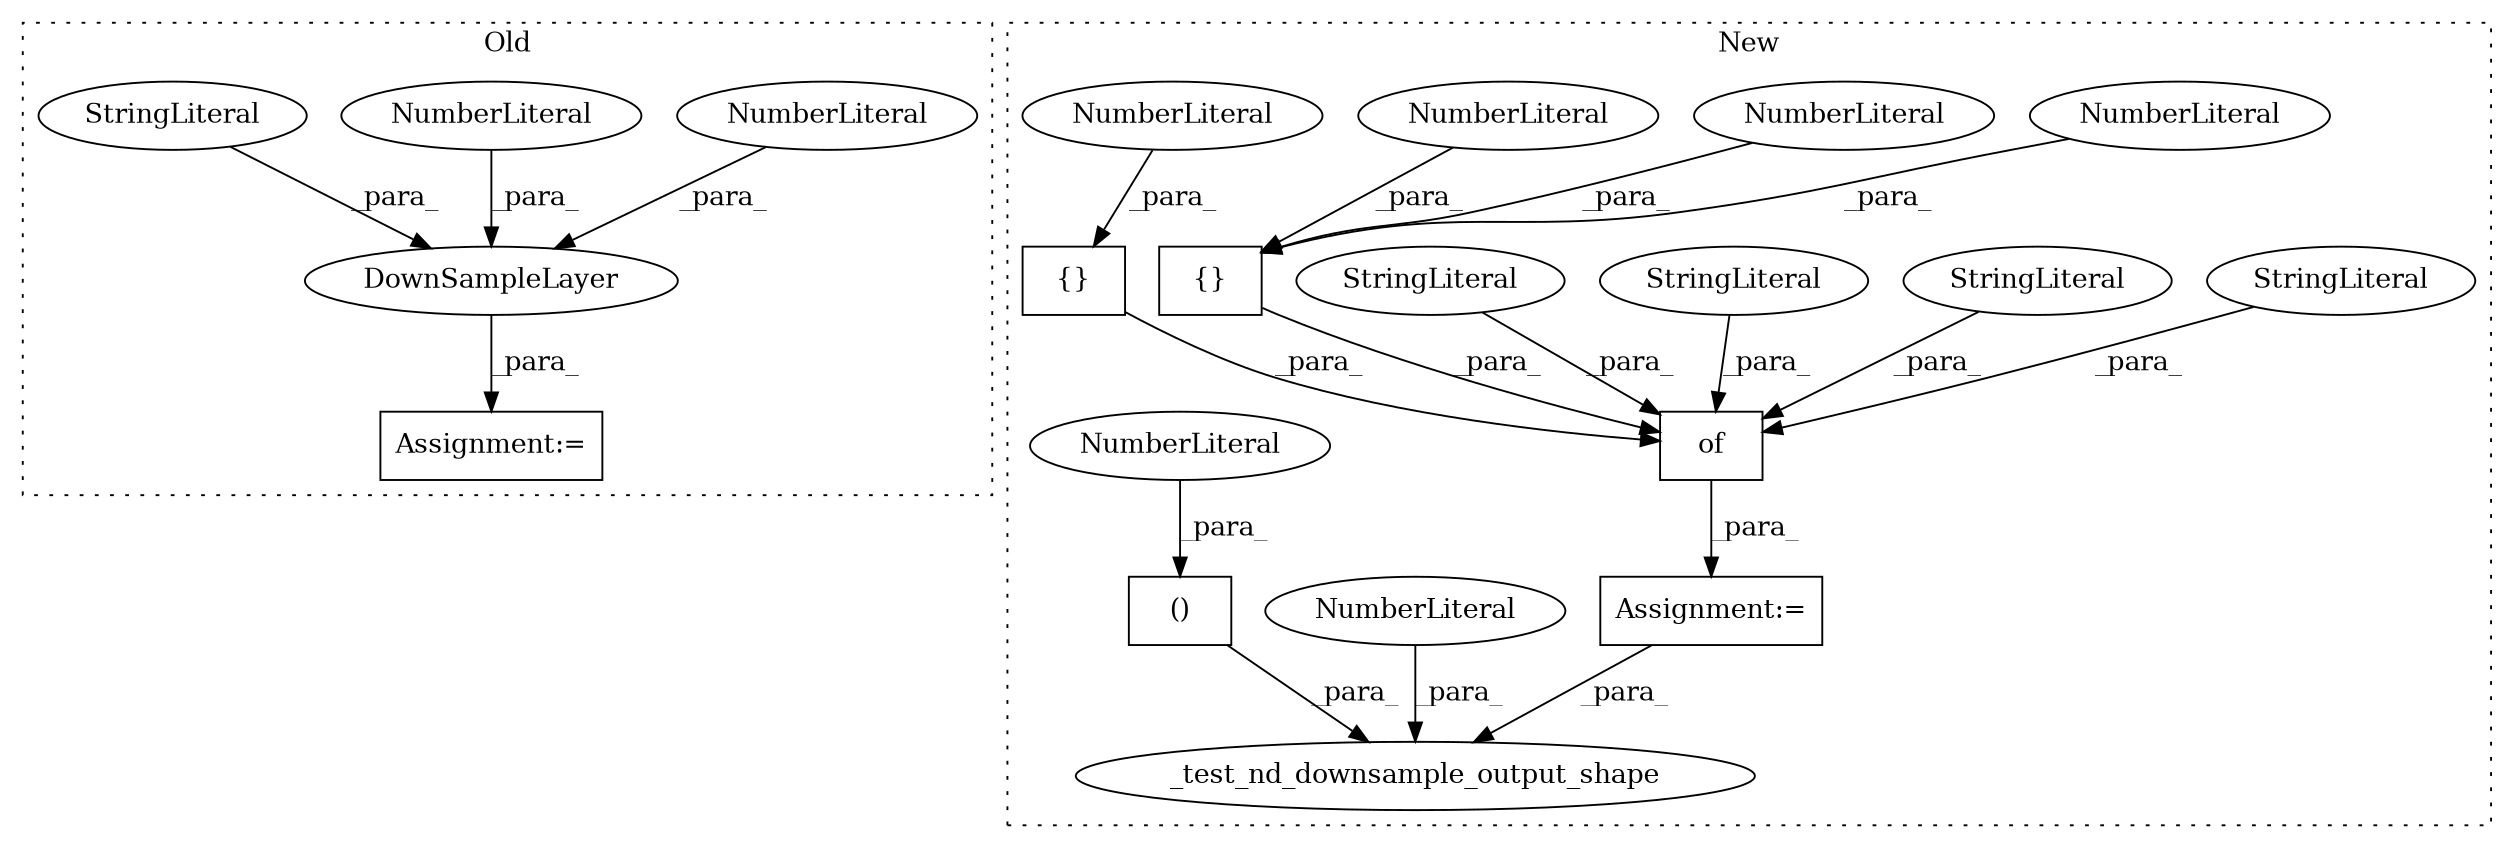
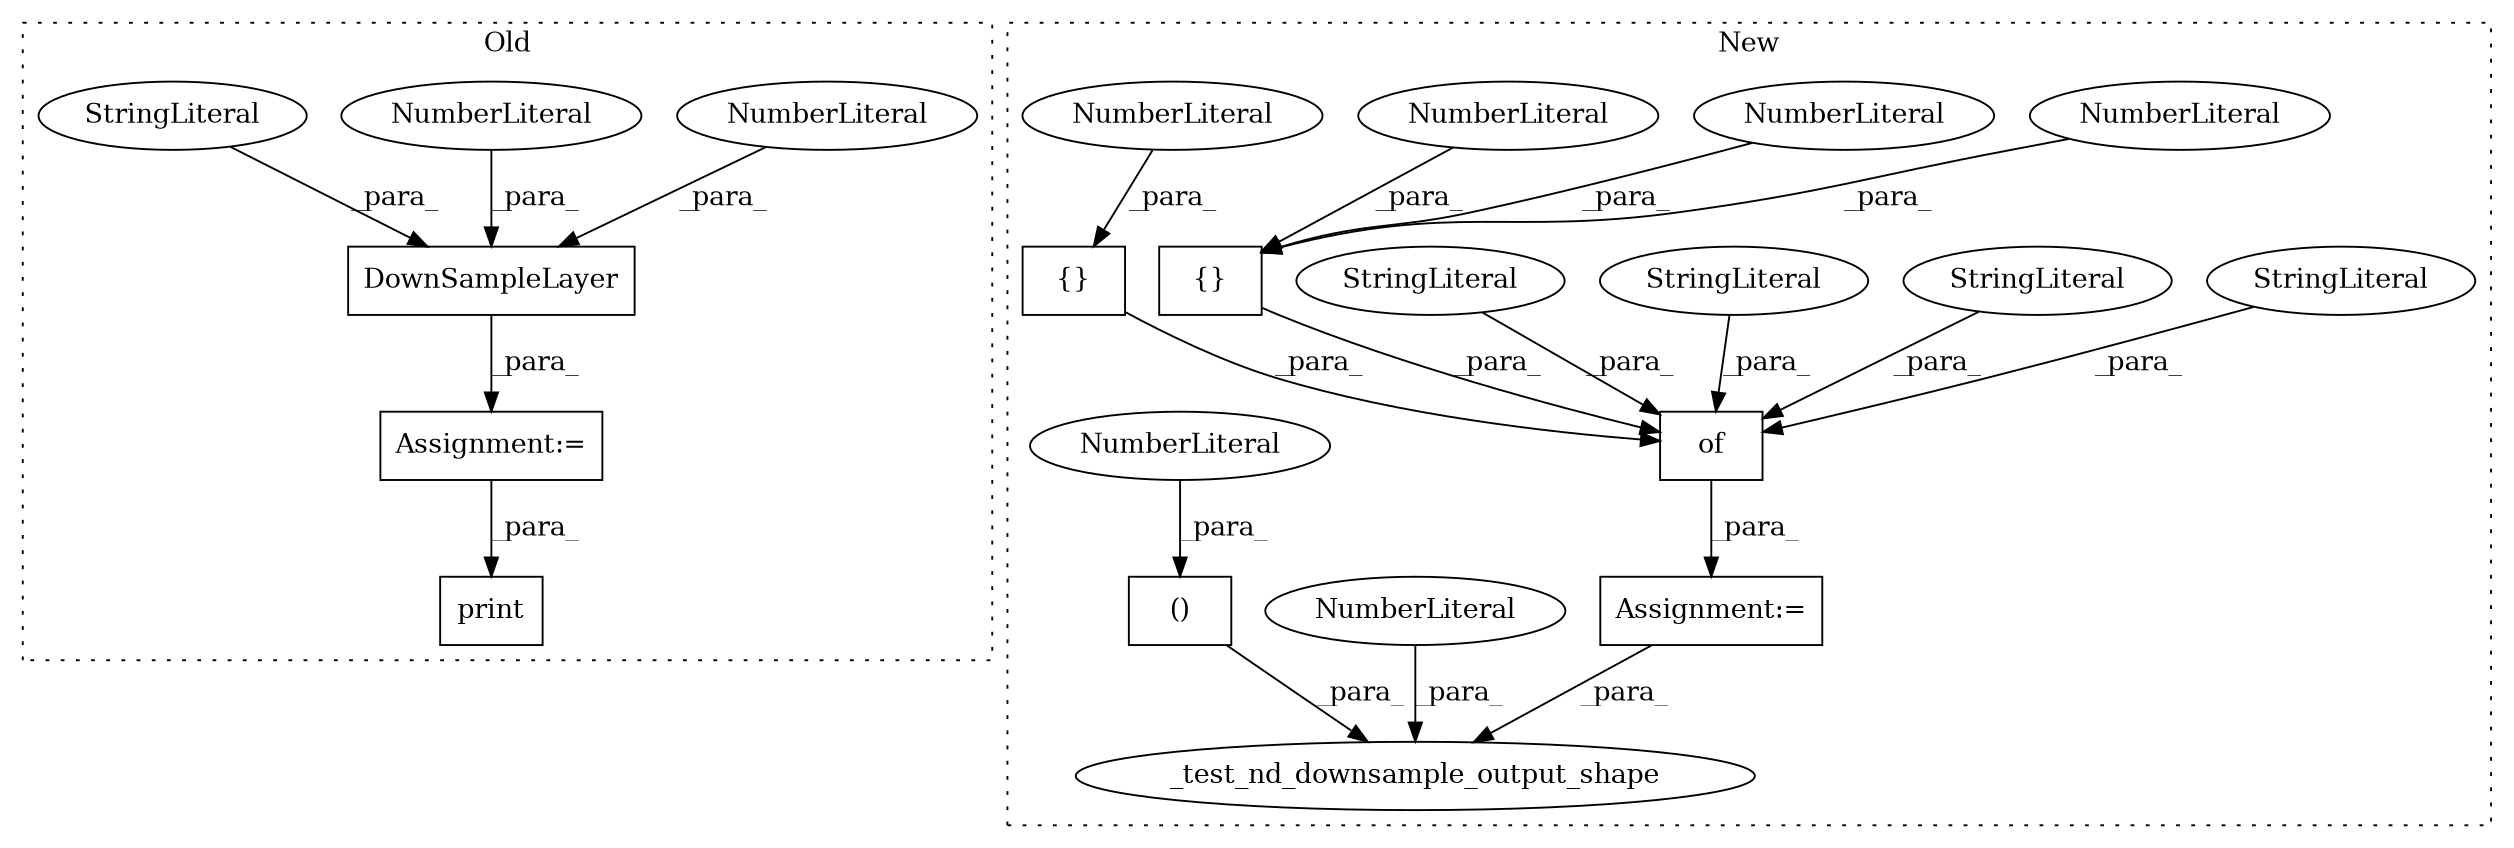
(491, 281) -> (491, 281)
none -> (491, 611)
